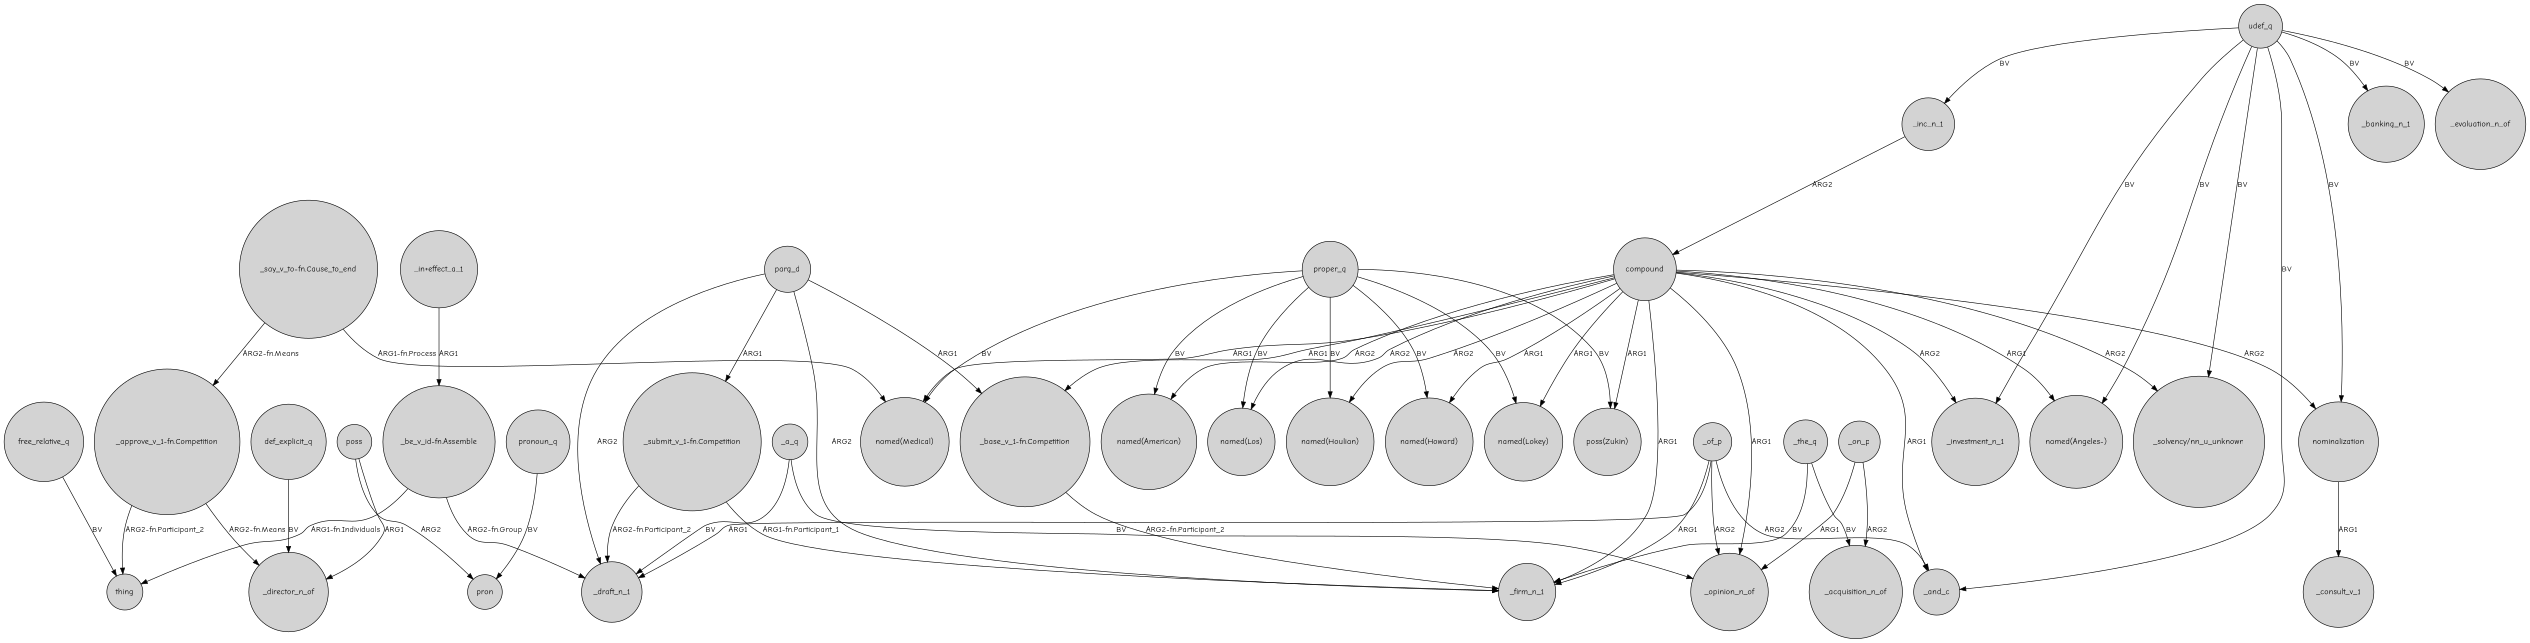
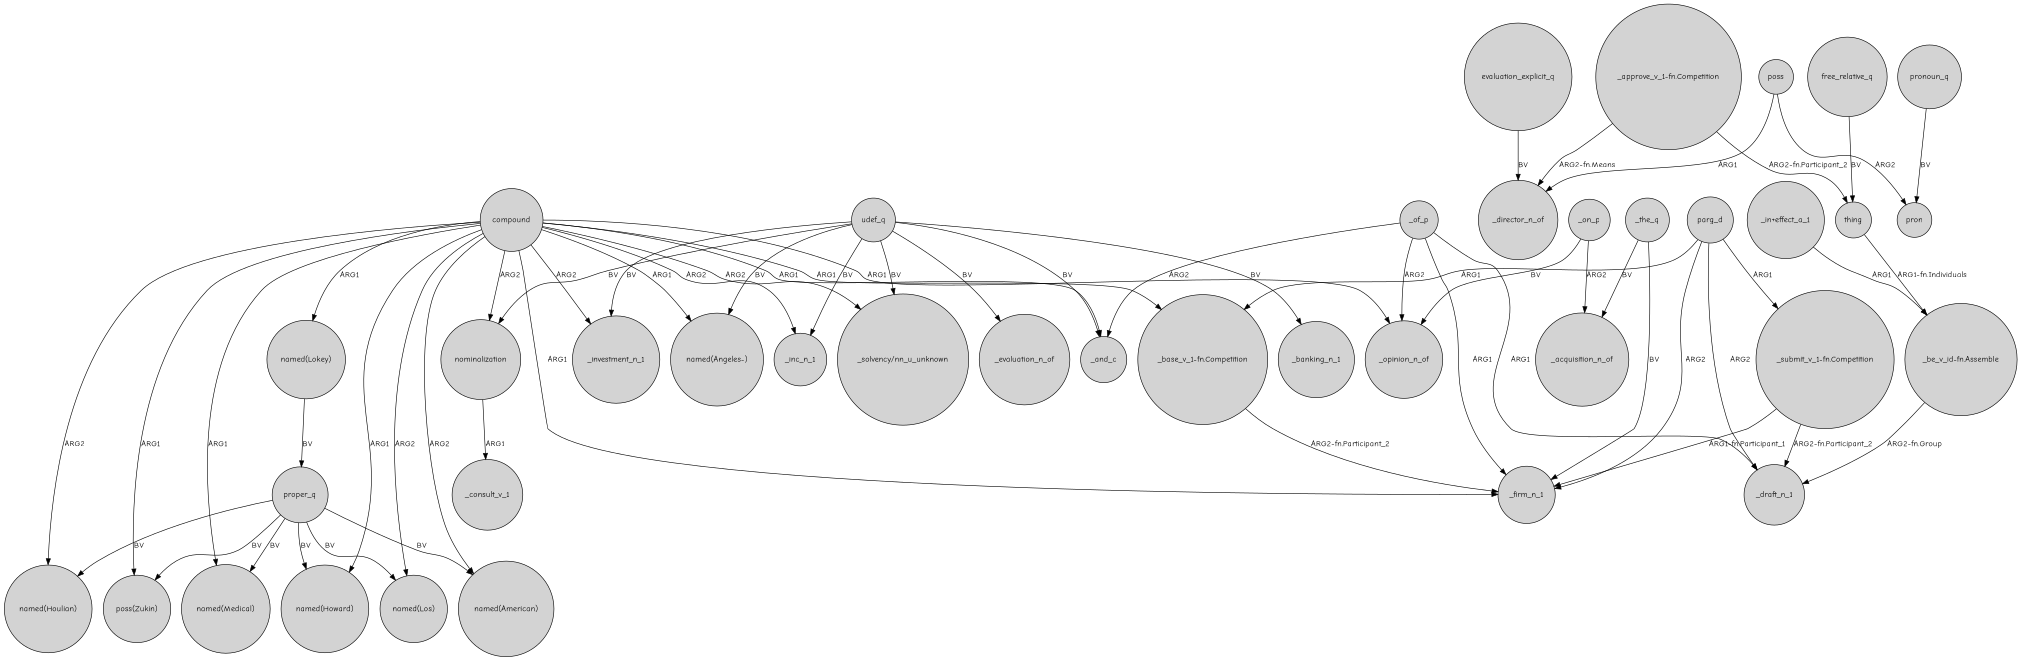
(1792, 194) -> (677, 273)
(309, 269) -> none
(1460, 324) -> (303, 430)
(289, 442) -> (1518, 77)
(790, 442) -> none
(1830, 530) -> (1536, 275)
(282, 540) -> (1894, 272)
